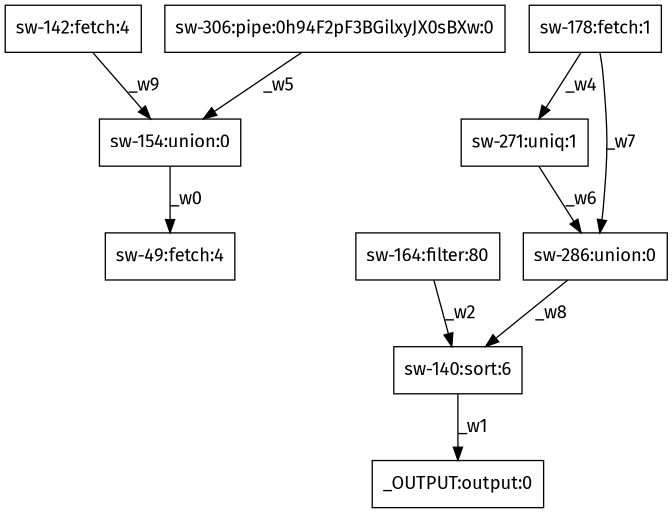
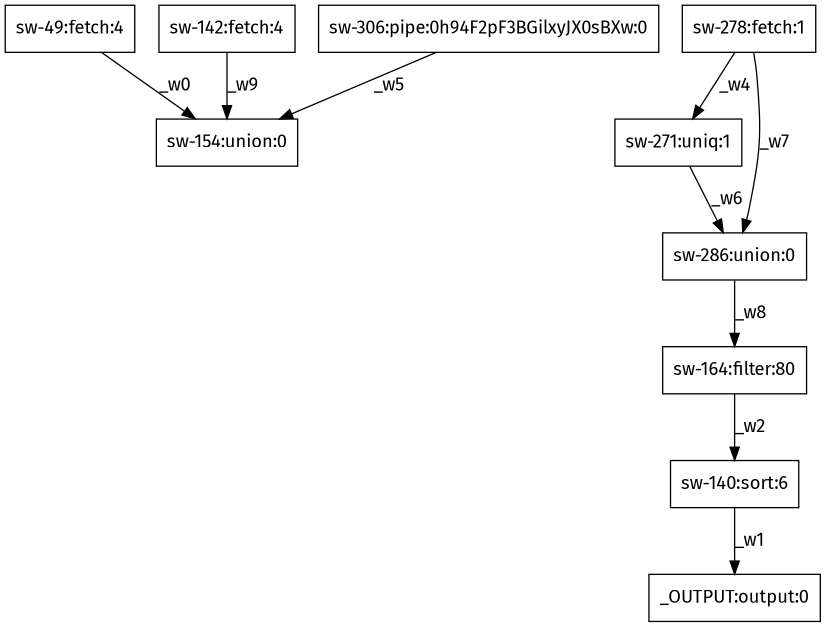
(595, 29) -> (749, 29)
(170, 193) -> (143, 82)
(532, 309) -> (735, 307)
